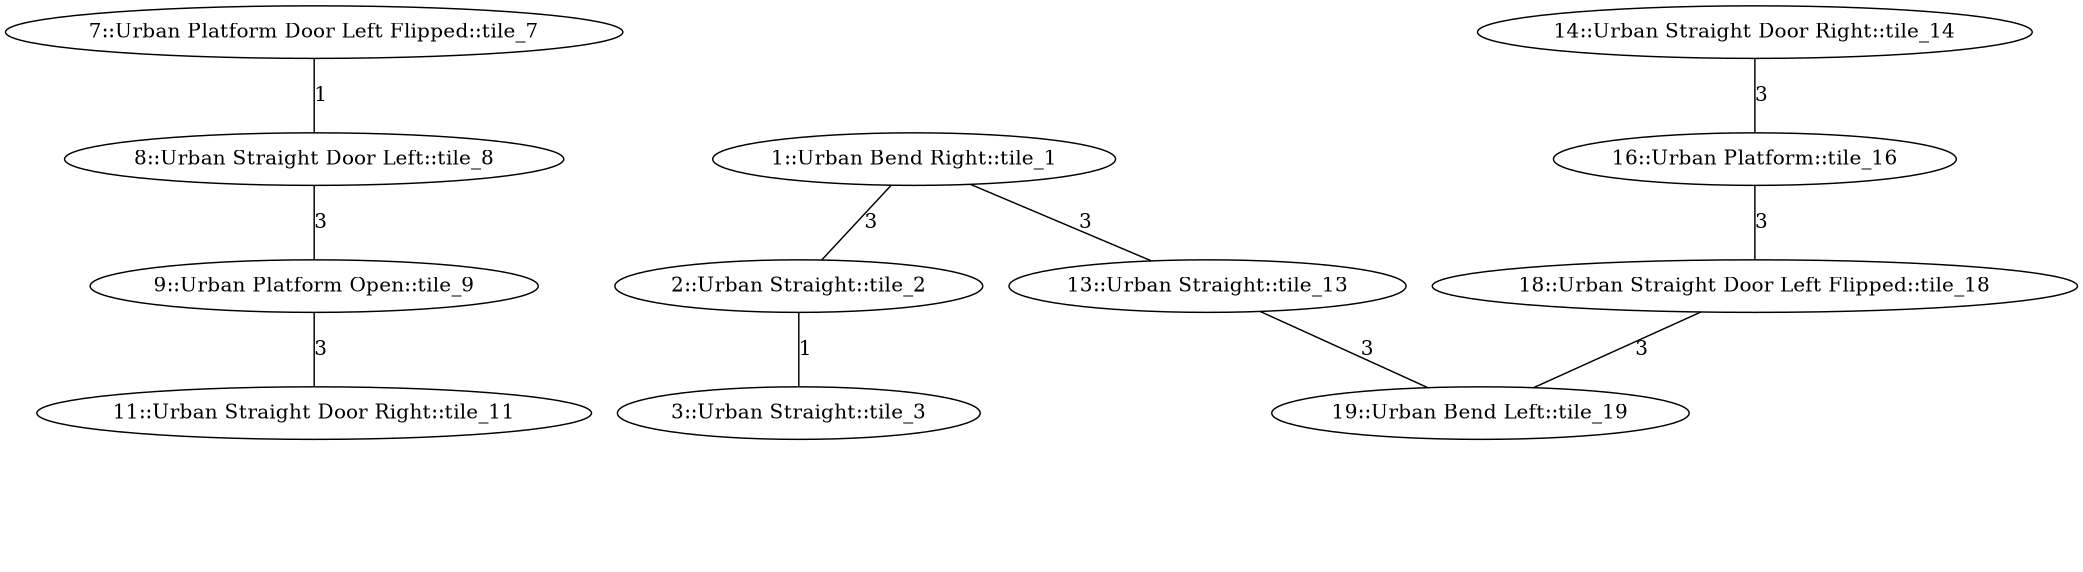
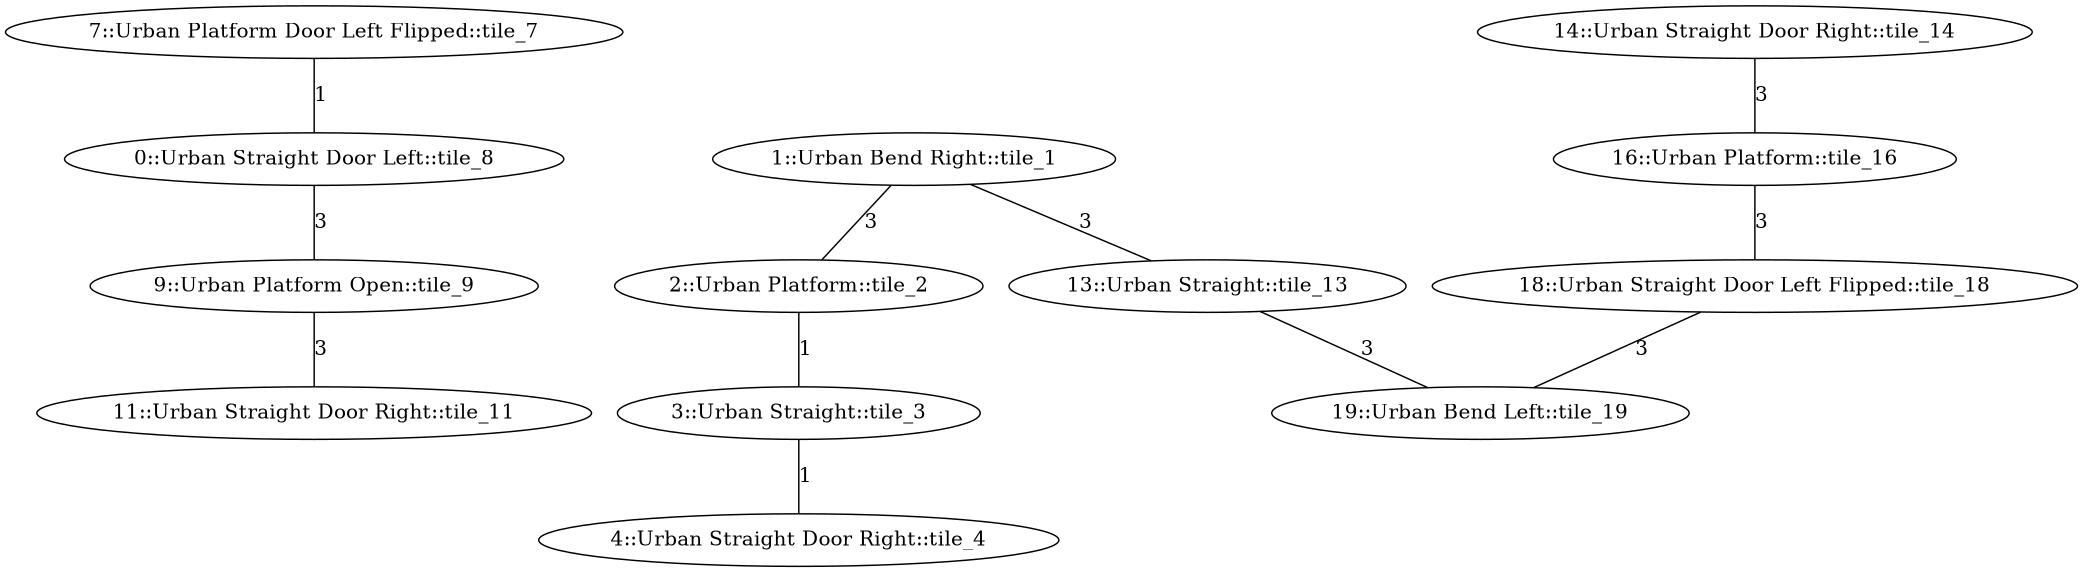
(314, 159) -> (314, 159)
(799, 286) -> (799, 286)
none -> (799, 540)
